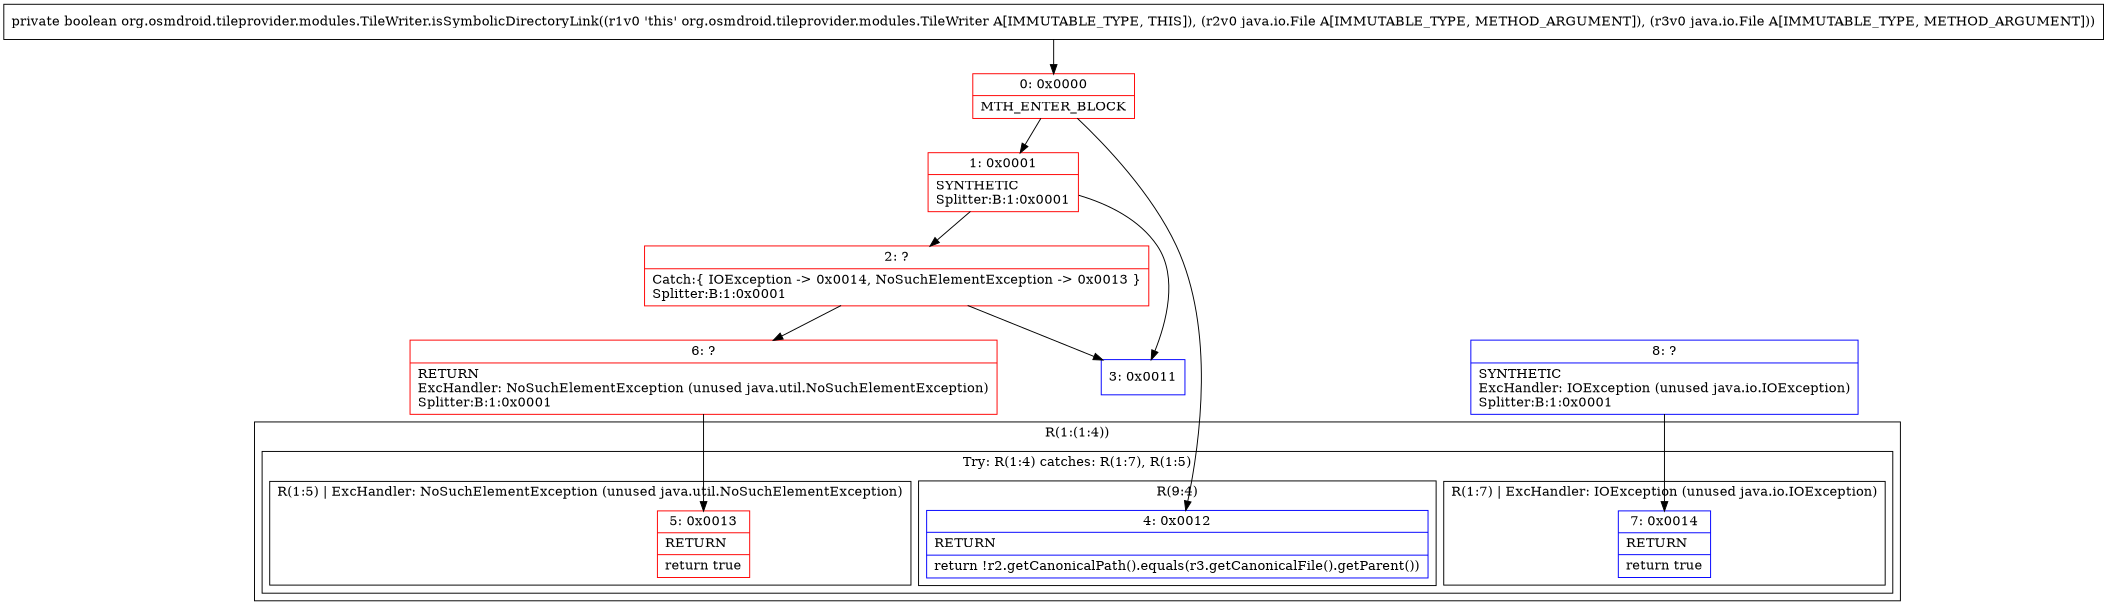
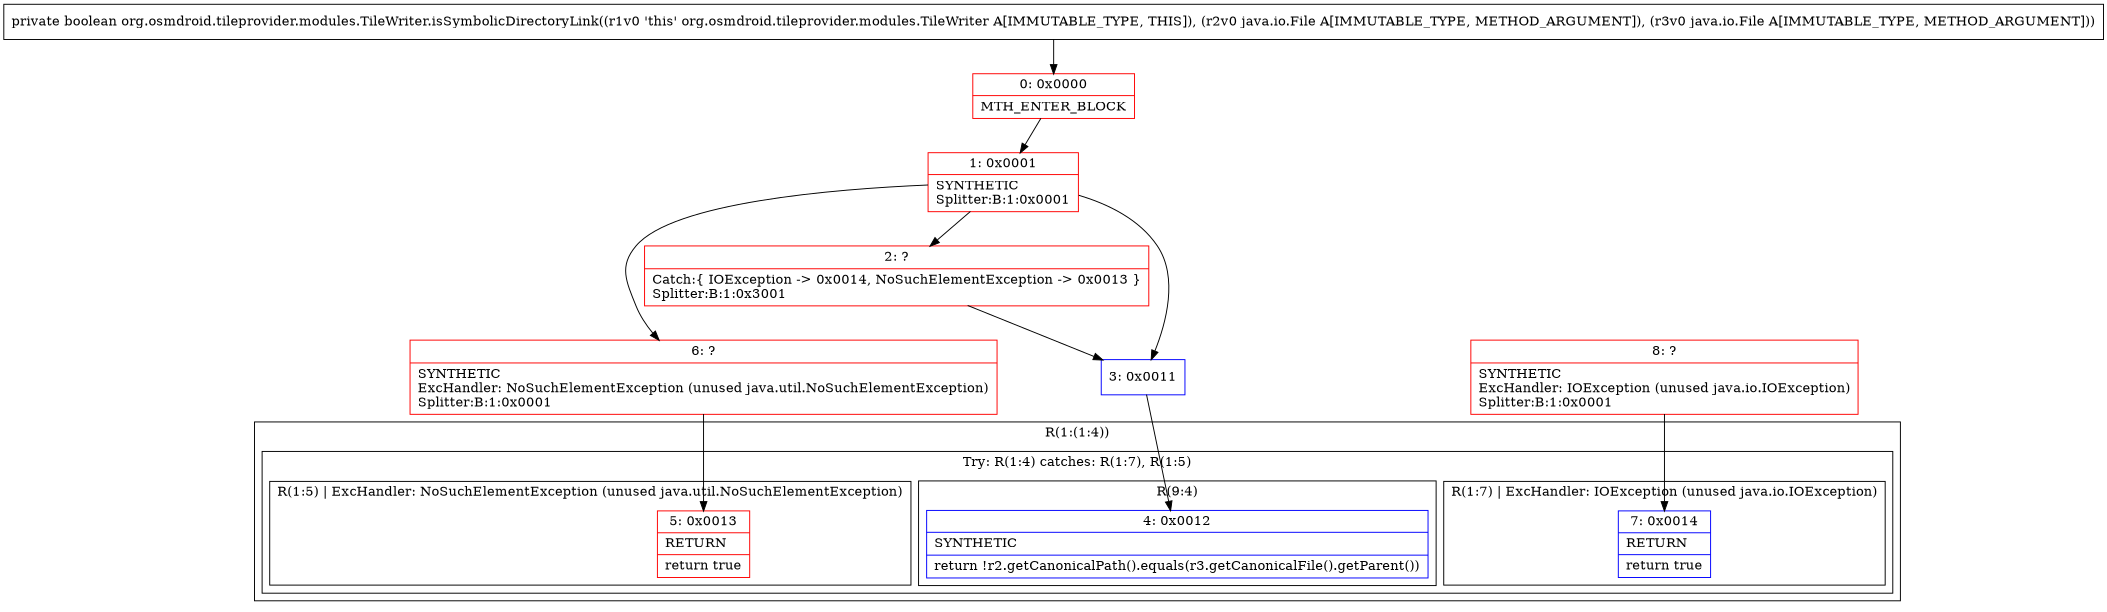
(1192, 292) -> (1157, 445)
(720, 294) -> (720, 294)
(811, 321) -> (730, 207)
(449, 374) -> (460, 374)
(1664, 377) -> (1664, 377)
(965, 543) -> (976, 543)
